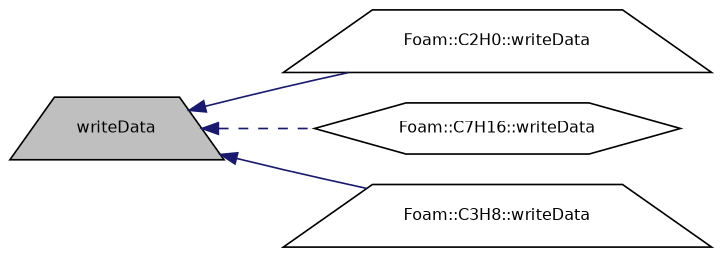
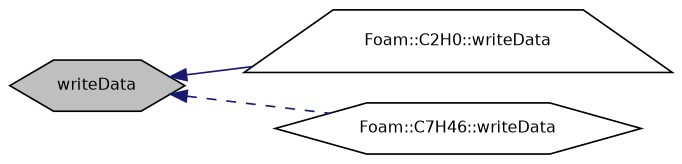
(117, 128) -> (97, 86)
(497, 128) -> (458, 128)
(497, 216) -> none
